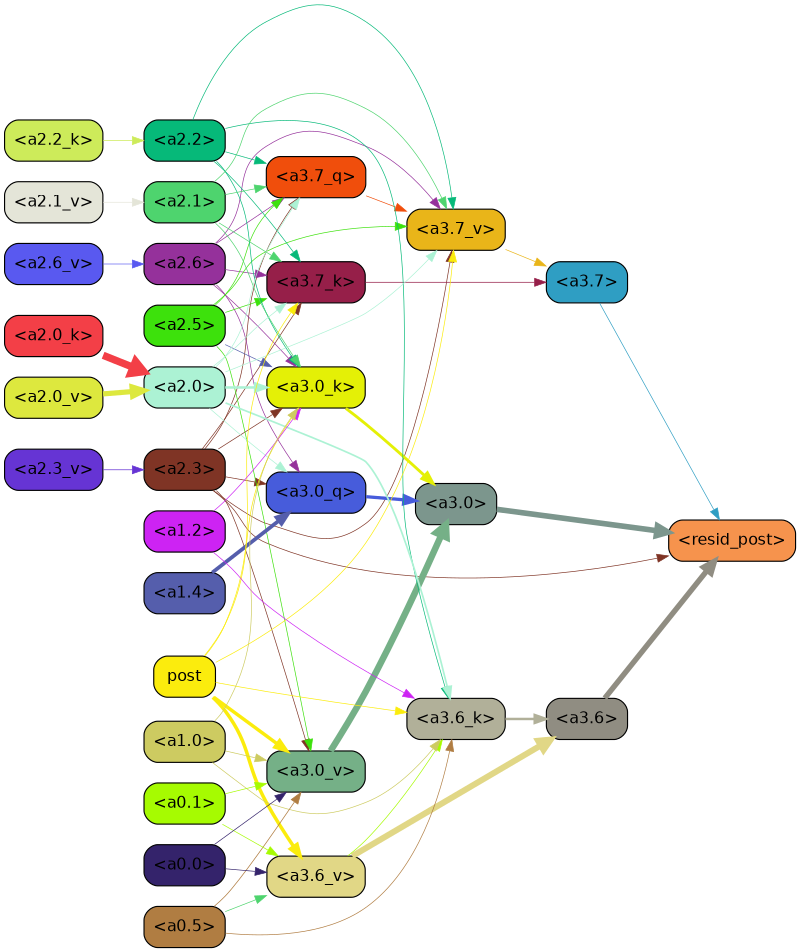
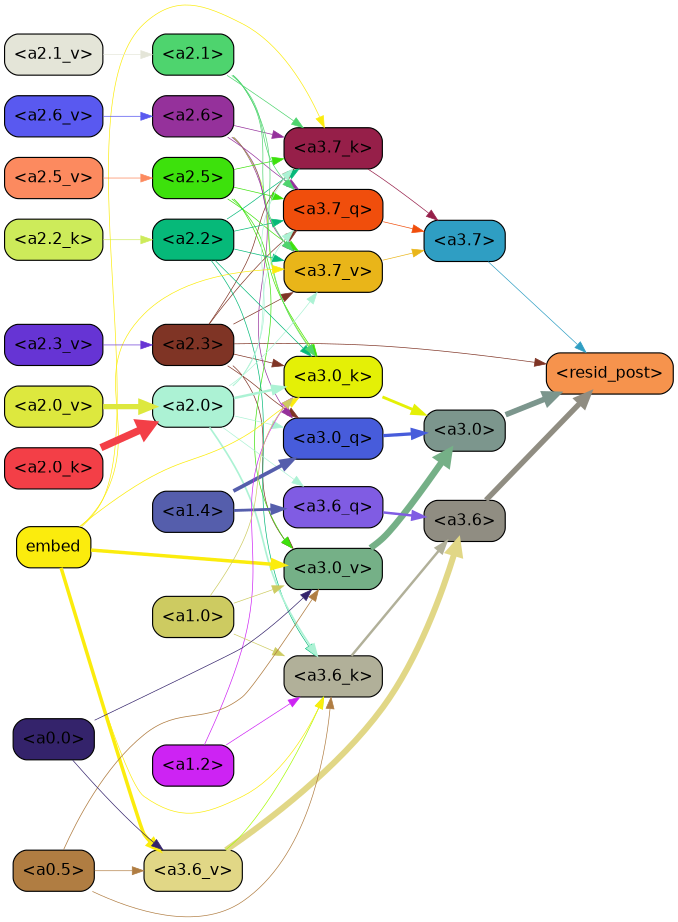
none -> (54, 178)
(381, 201) -> (398, 225)
(263, 331) -> (269, 242)
(243, 353) -> (271, 272)
none -> (333, 507)
(185, 677) -> (54, 547)
(185, 804) -> none
(241, 906) -> (113, 871)
